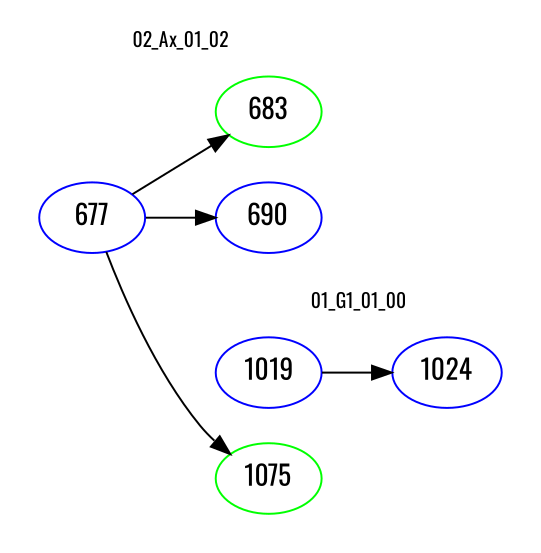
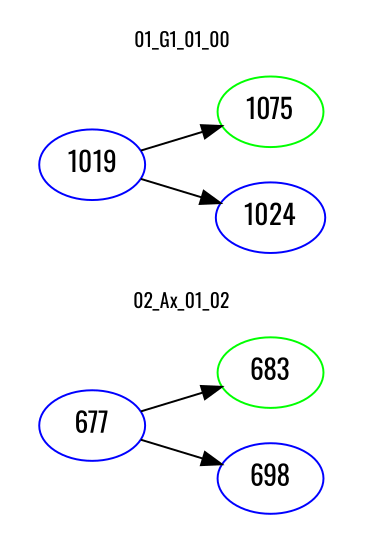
(269, 218) -> (271, 479)
(152, 352) -> (172, 141)
